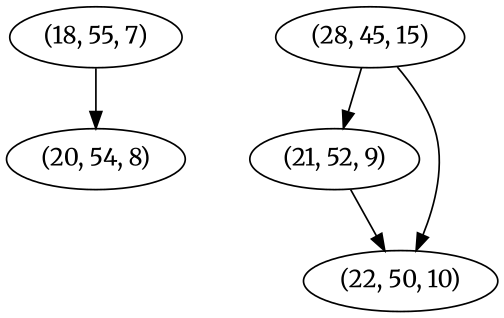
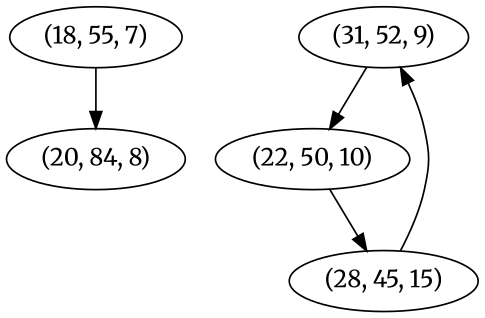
(438, 147) -> (344, 213)
(96, 159) -> (96, 159)
(335, 159) -> (384, 37)
